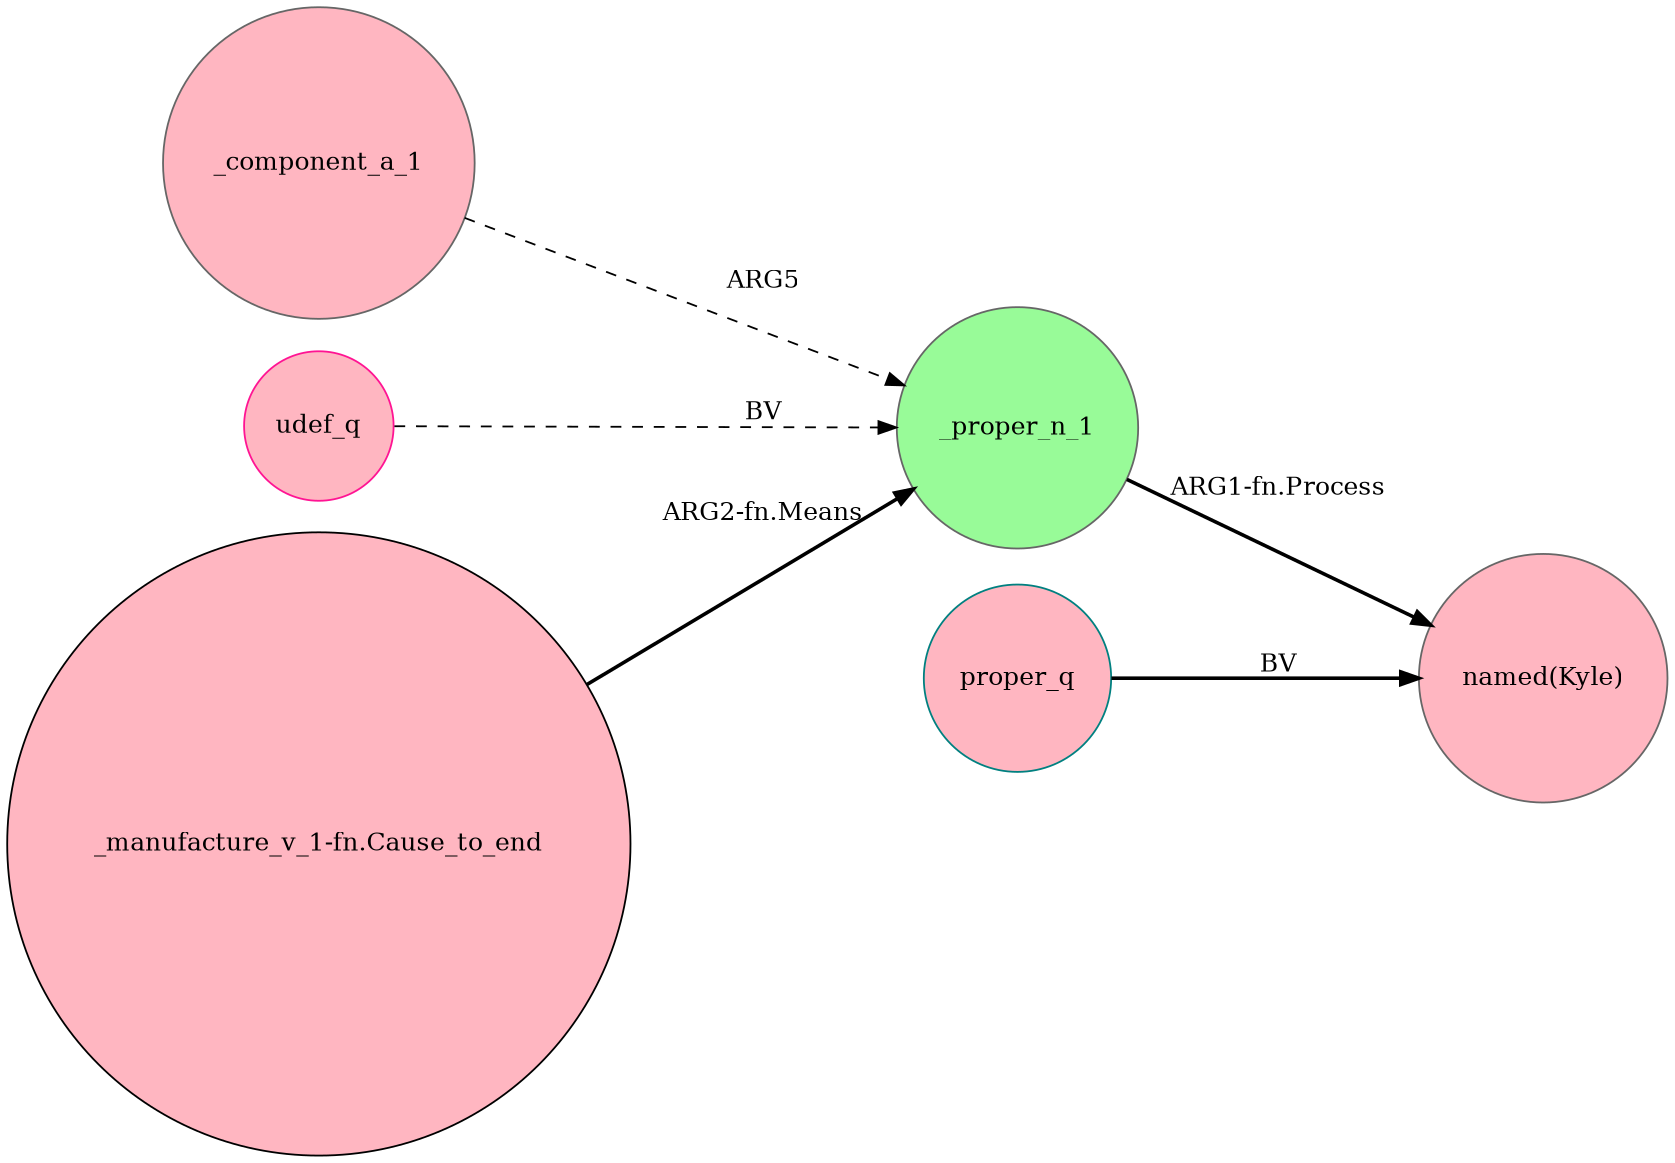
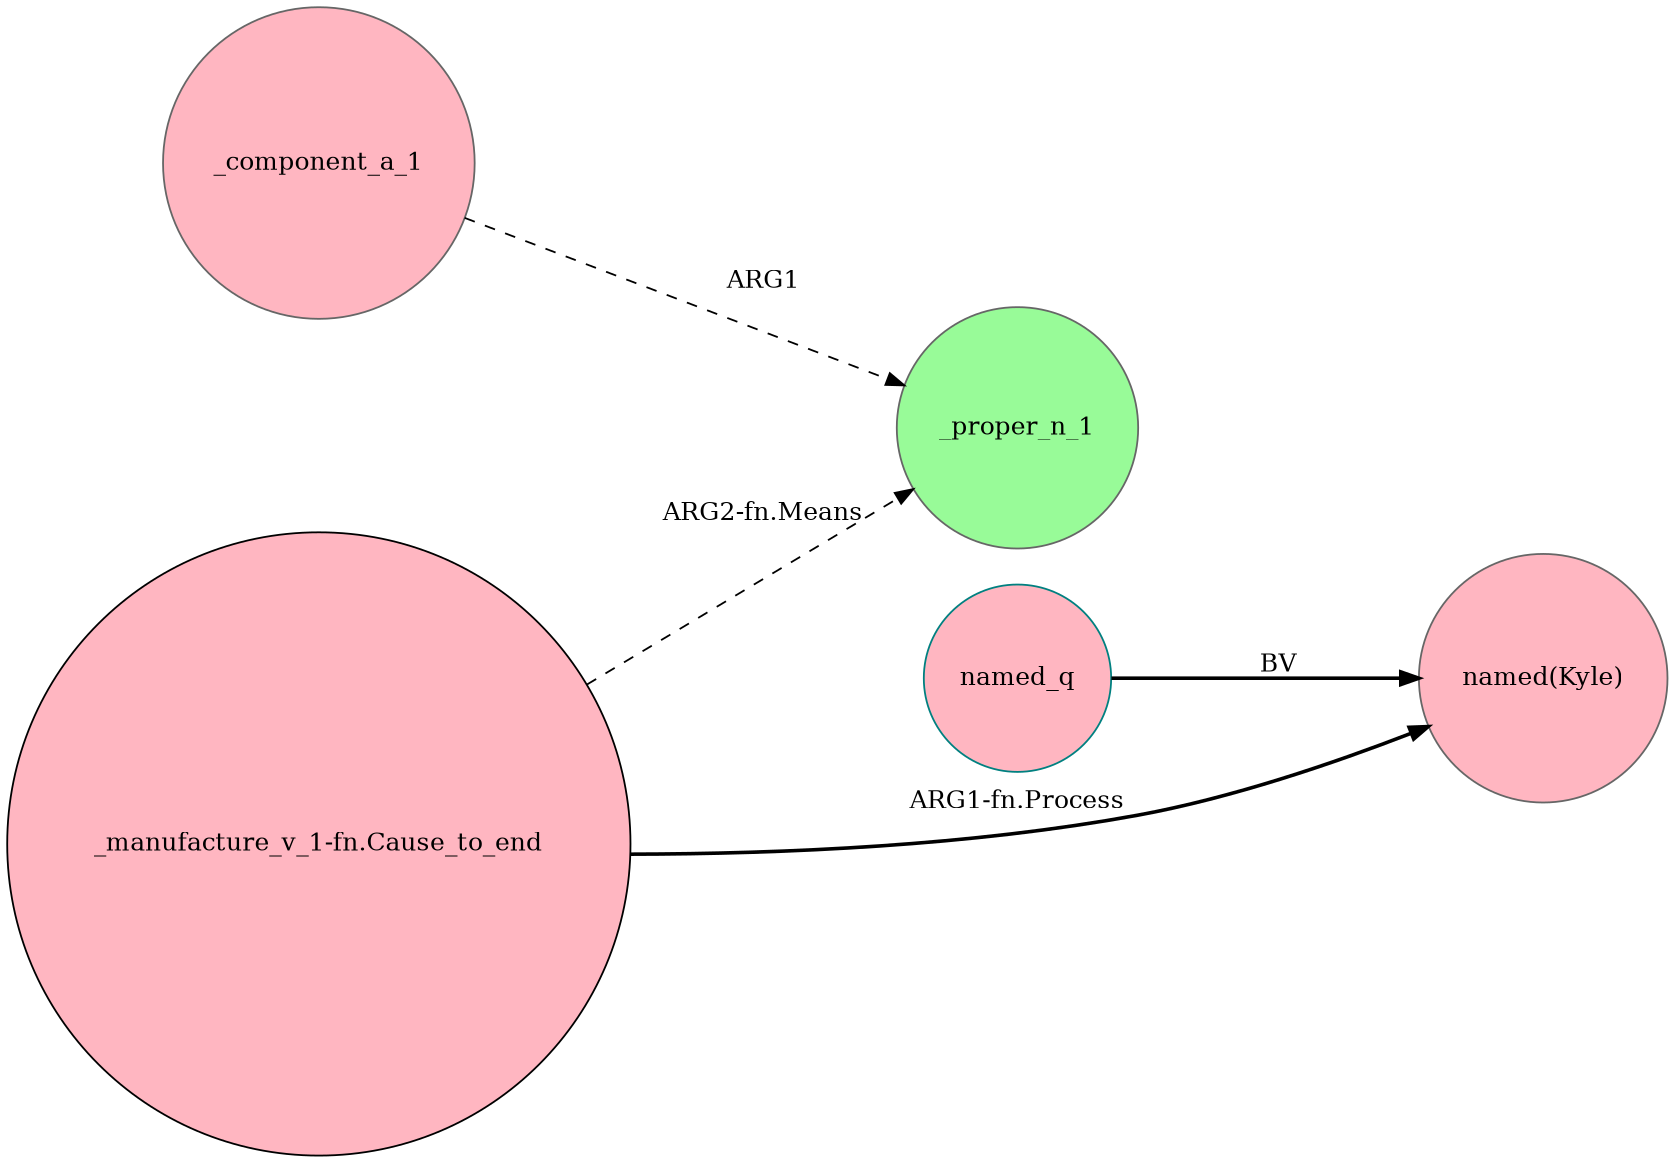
(764, 281) -> (764, 281)
(319, 426) -> none
(1271, 548) -> (1027, 832)
(742, 591) -> (742, 591)
(1017, 678) -> (1017, 678)
